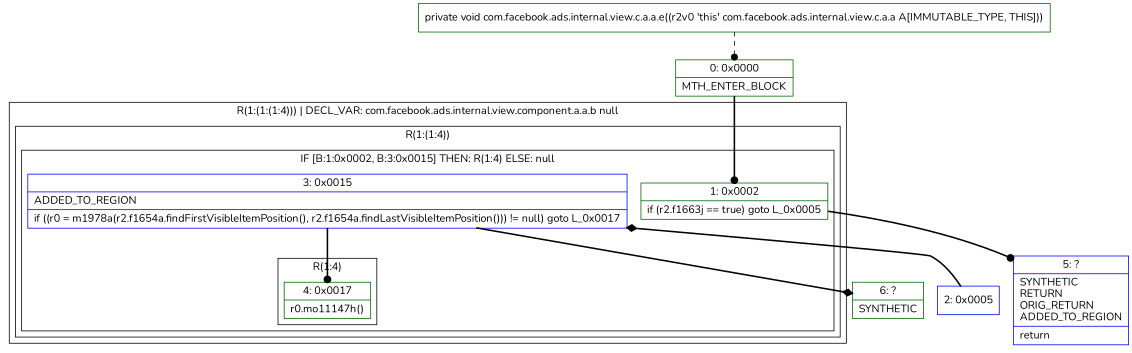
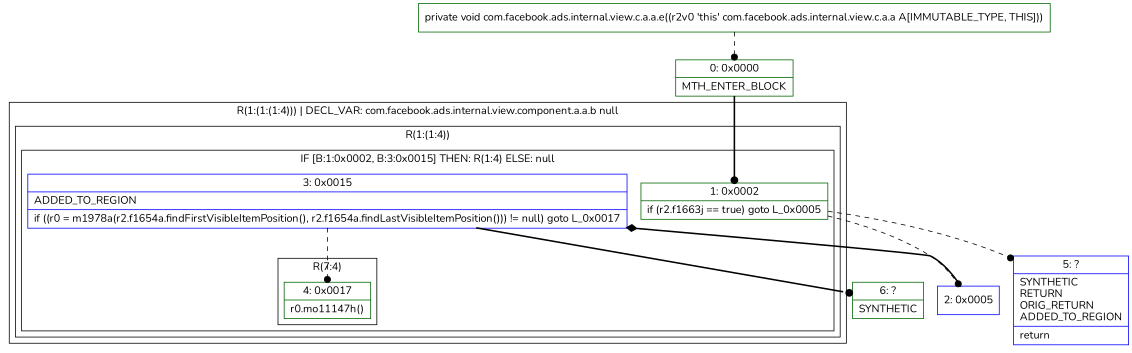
(919, 228) -> (919, 228)
none -> (898, 239)
(327, 252) -> (327, 252)
(660, 260) -> (660, 260)
(327, 267) -> (327, 267)
